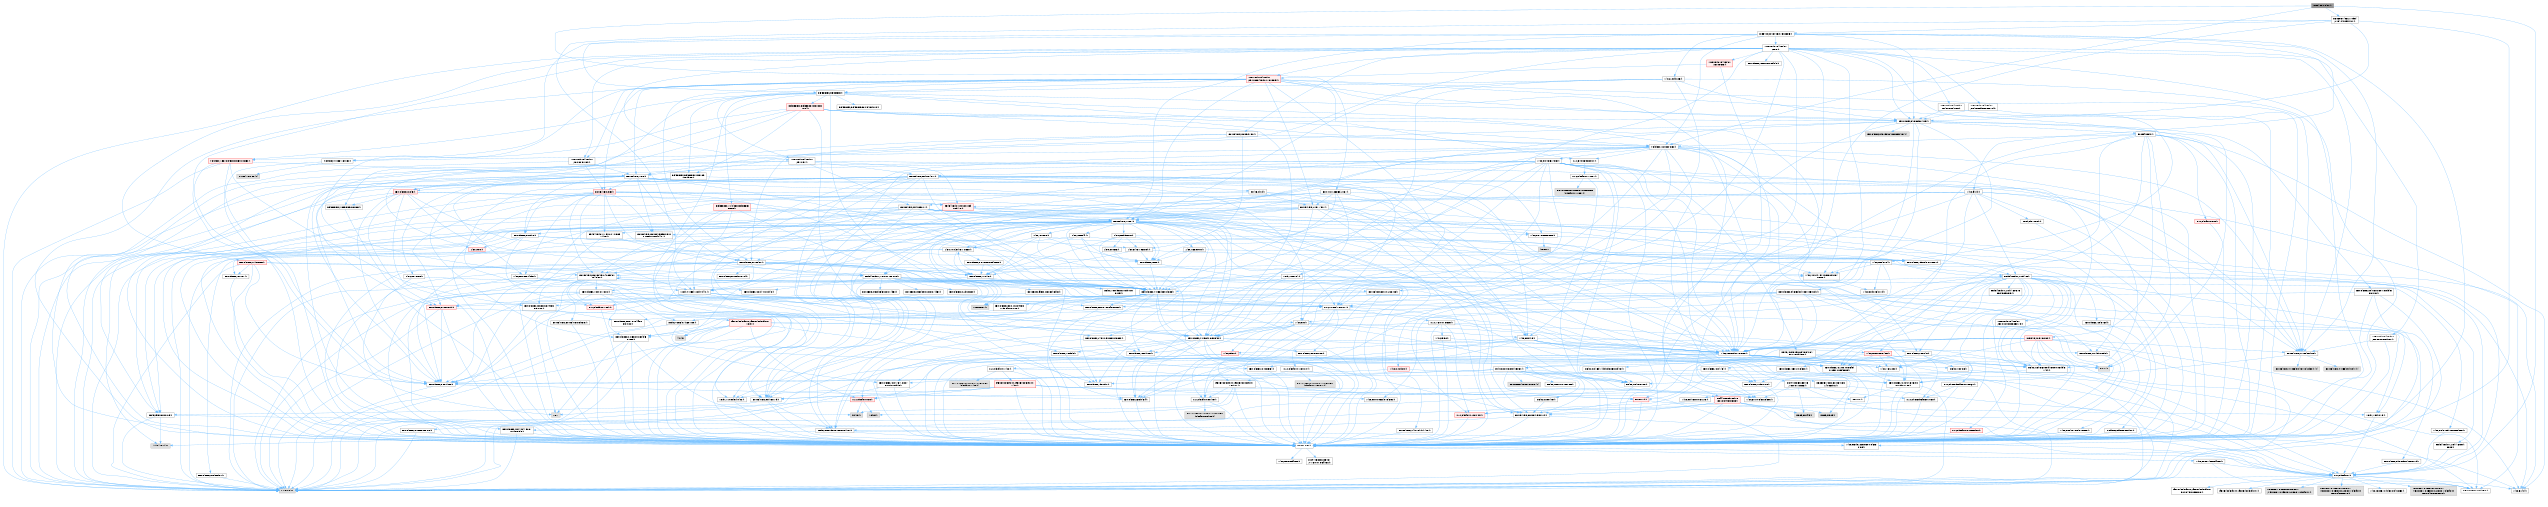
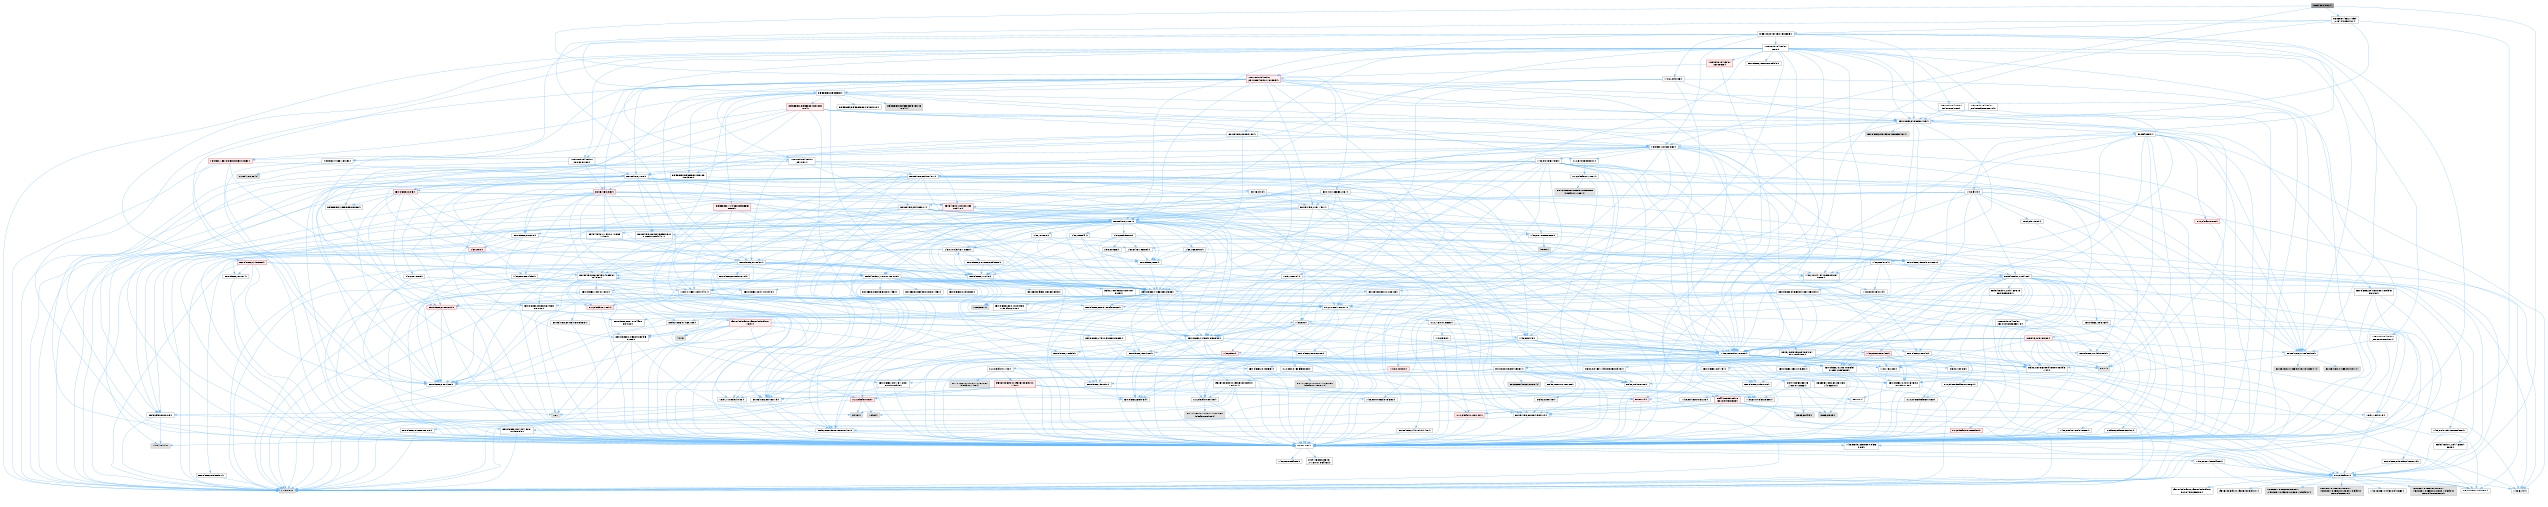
none -> (904, 107)
(1297, 369) -> (1297, 369)
(1856, 394) -> (1813, 400)
